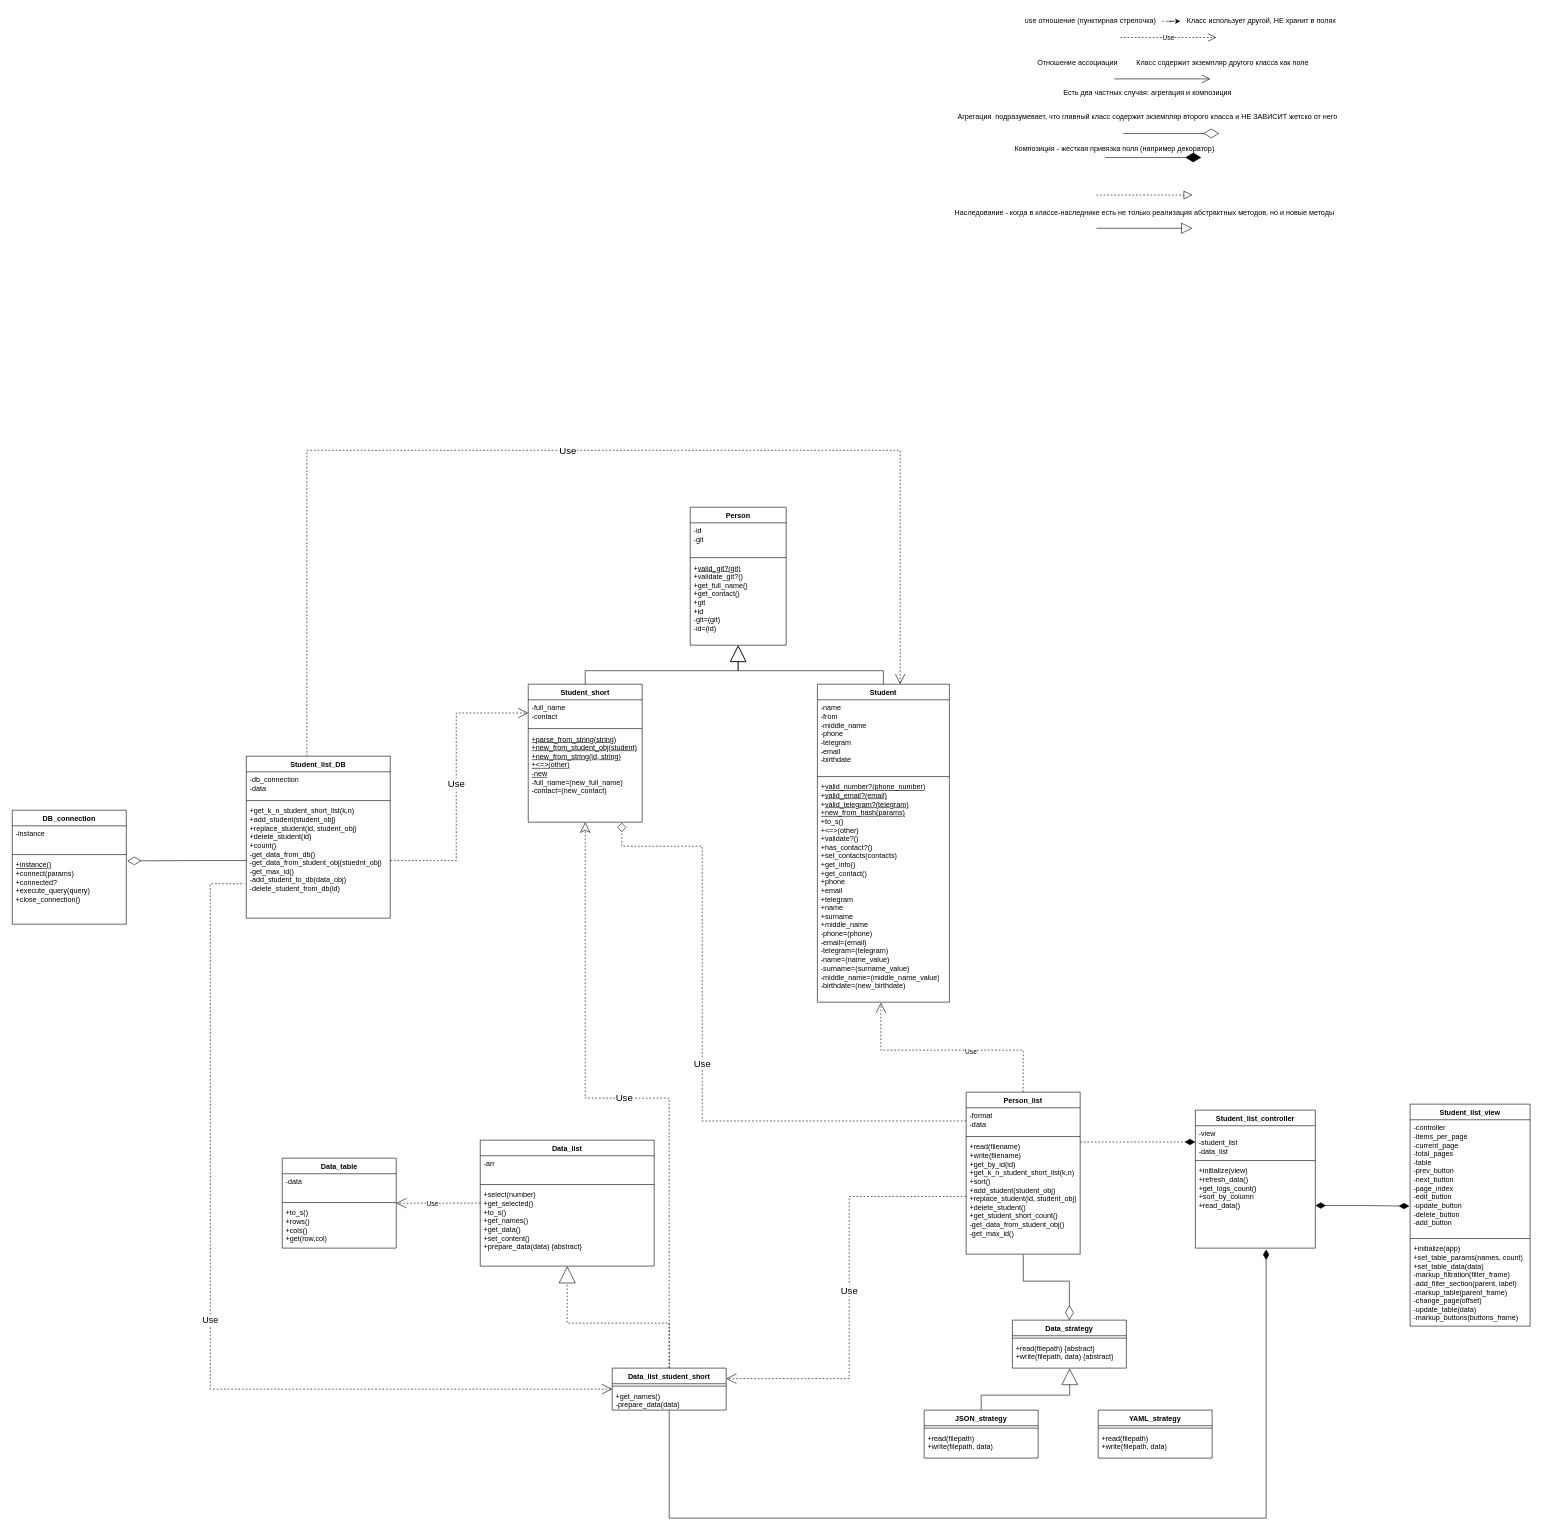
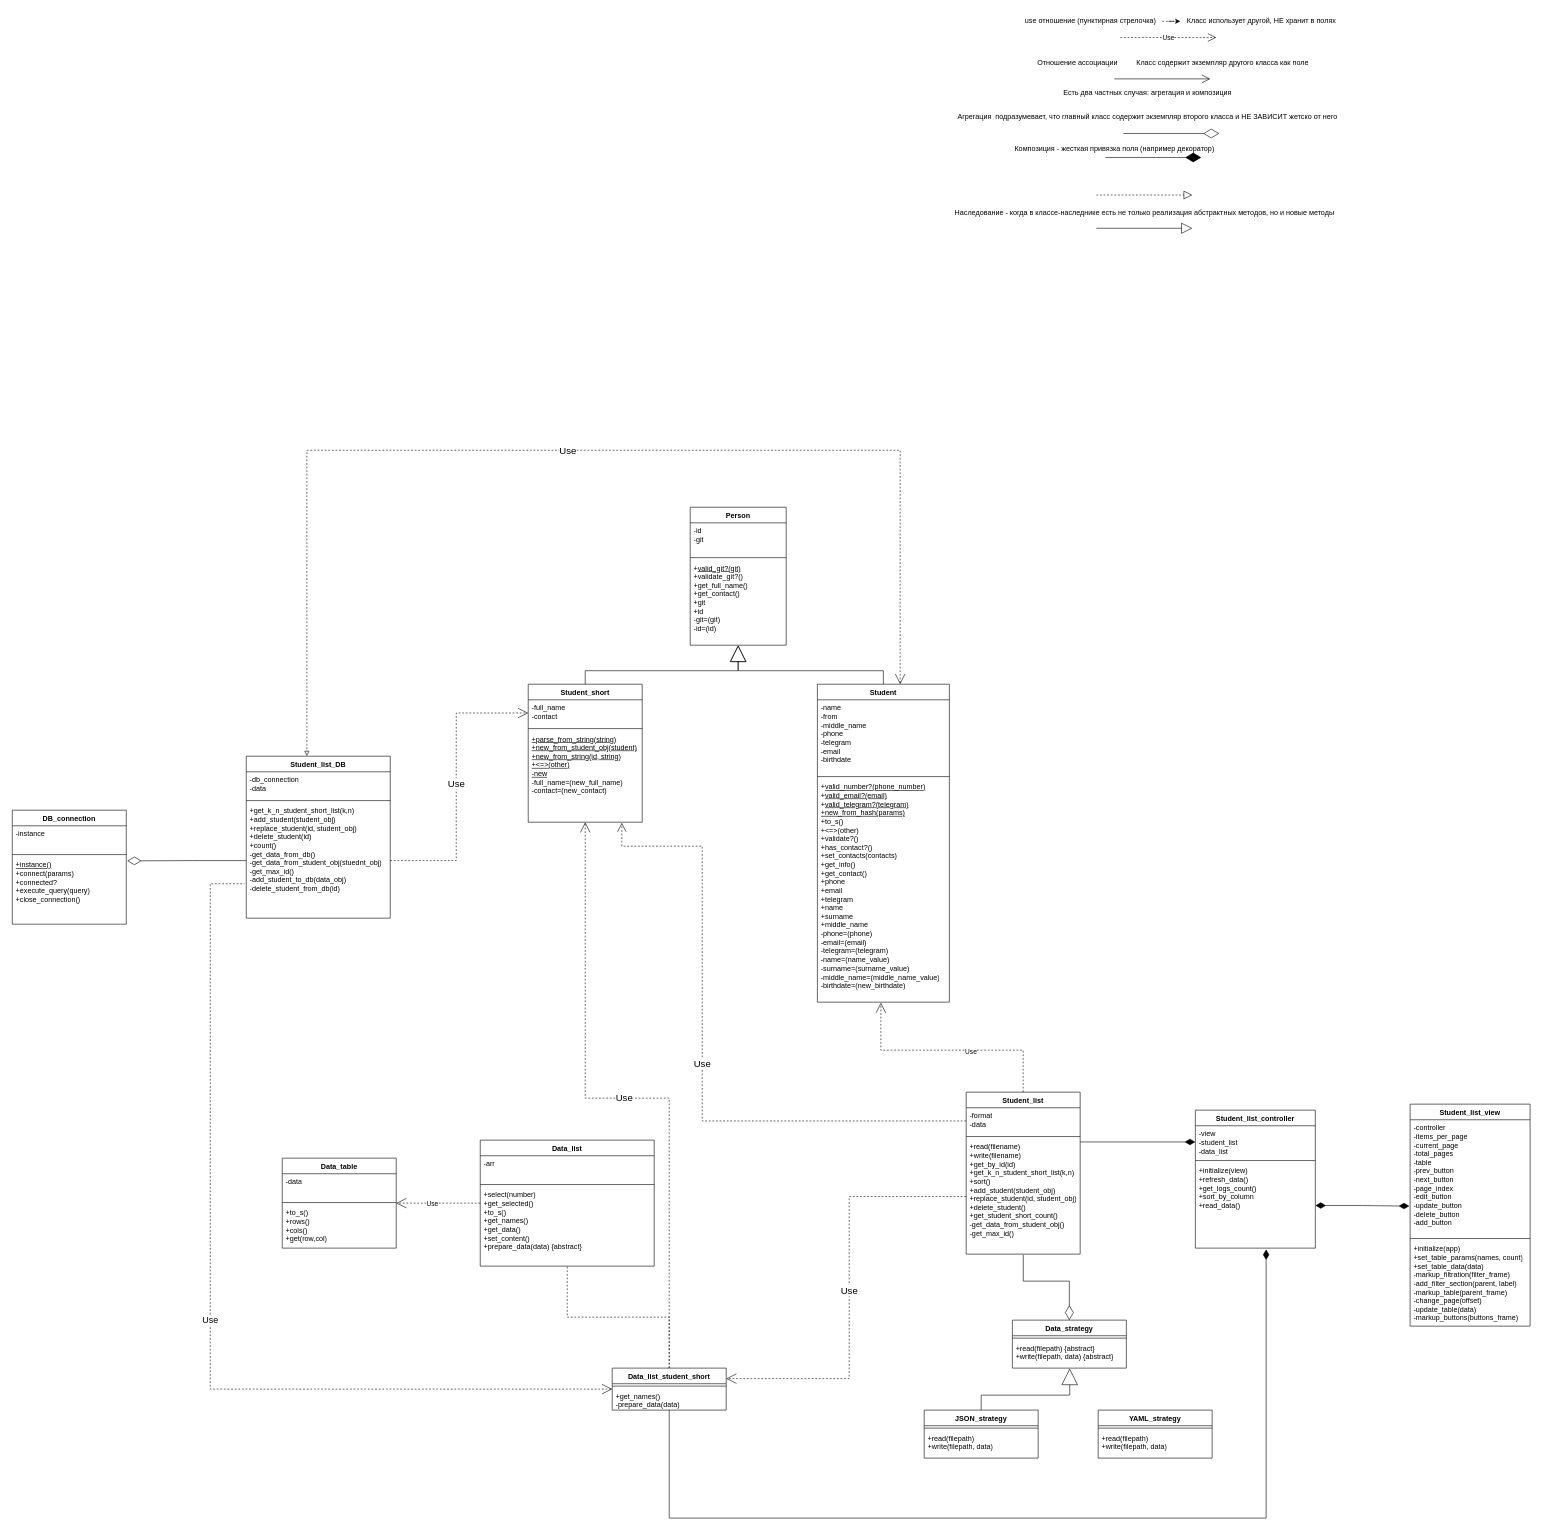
(307, 752) -> (307, 750)
(585, 832) -> (585, 829)
(622, 832) -> (622, 828)
(1023, 1101) -> (1023, 1101)
(1133, 1142) -> (1133, 1142)
(567, 1284) -> (567, 1277)
